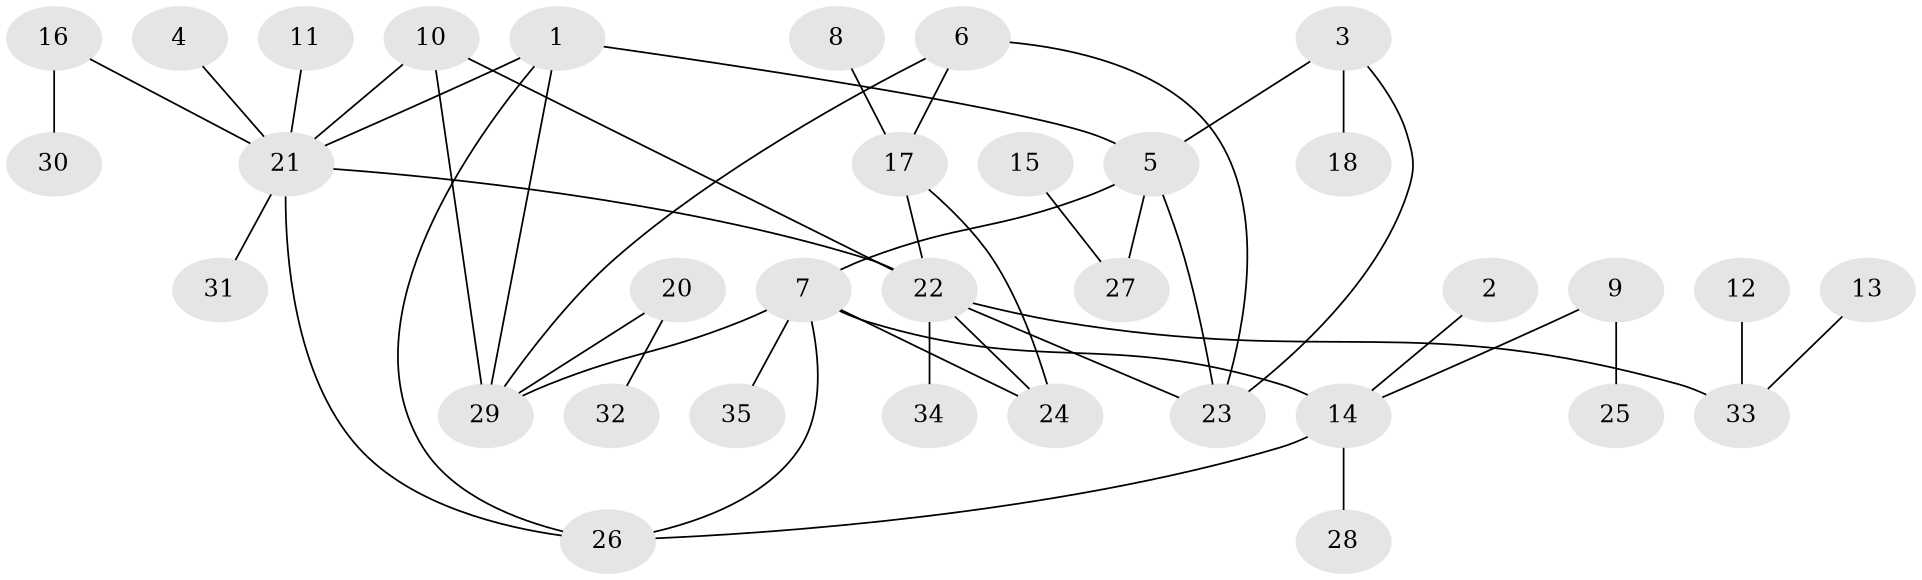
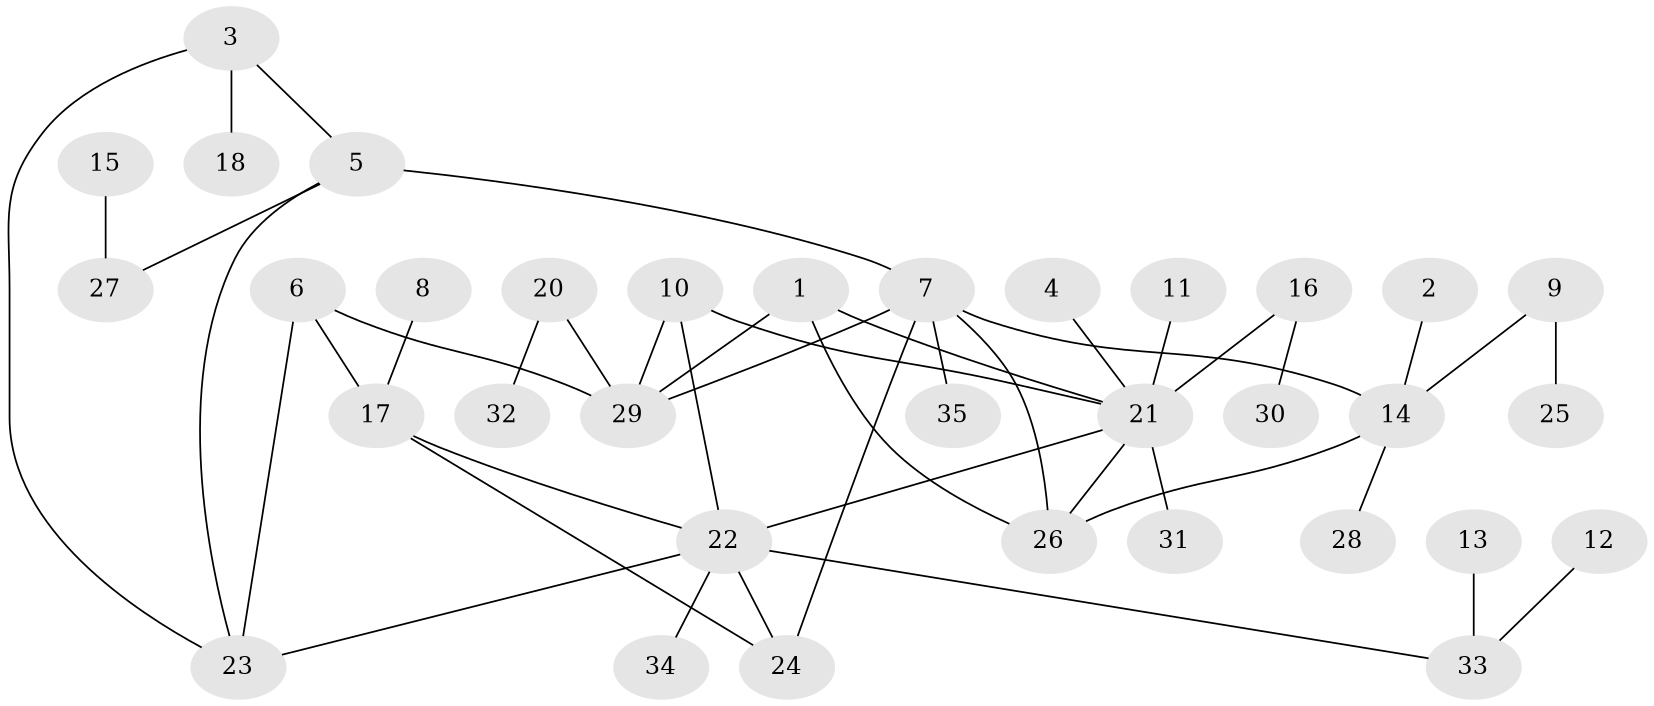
(836, 82) -> none
